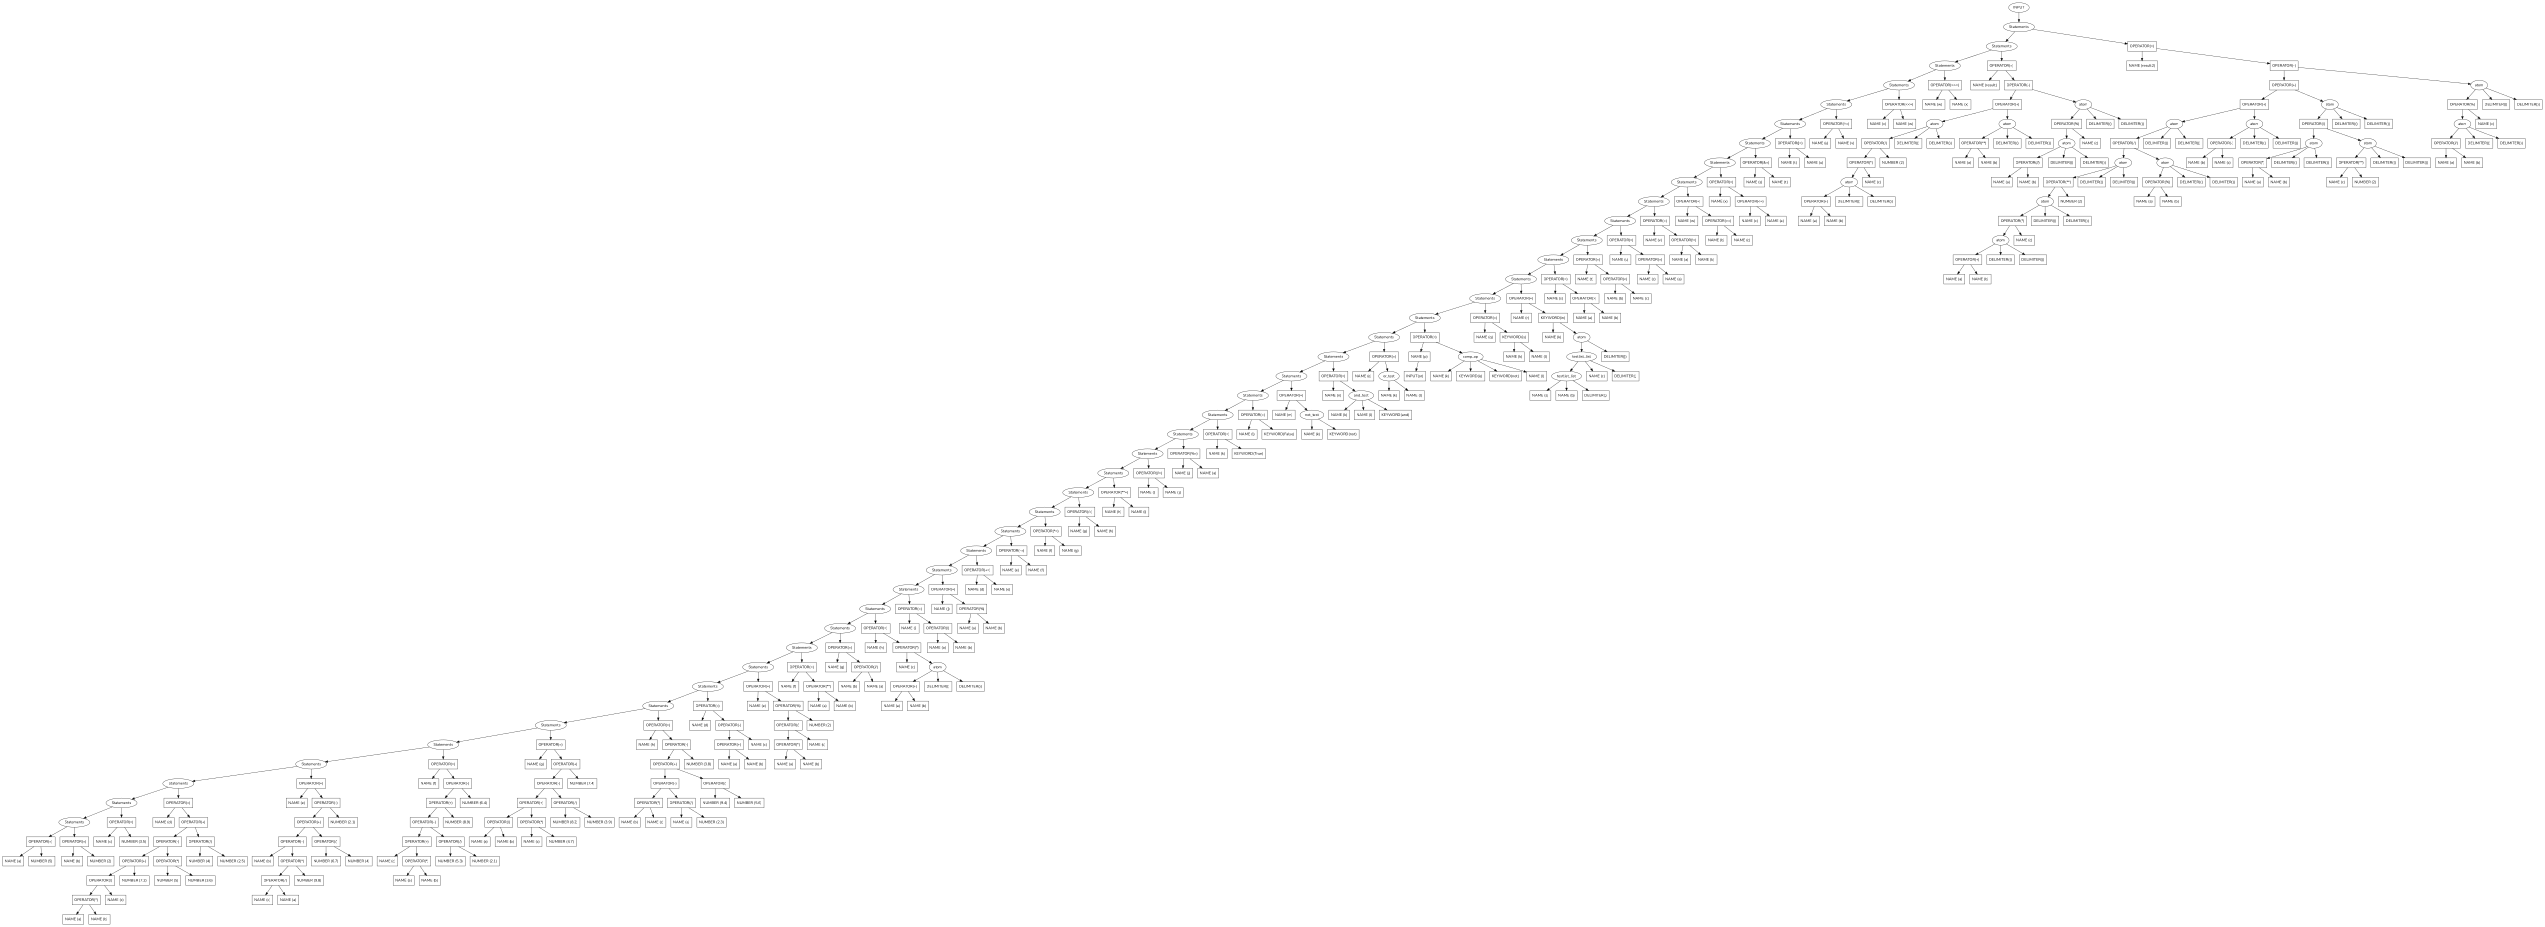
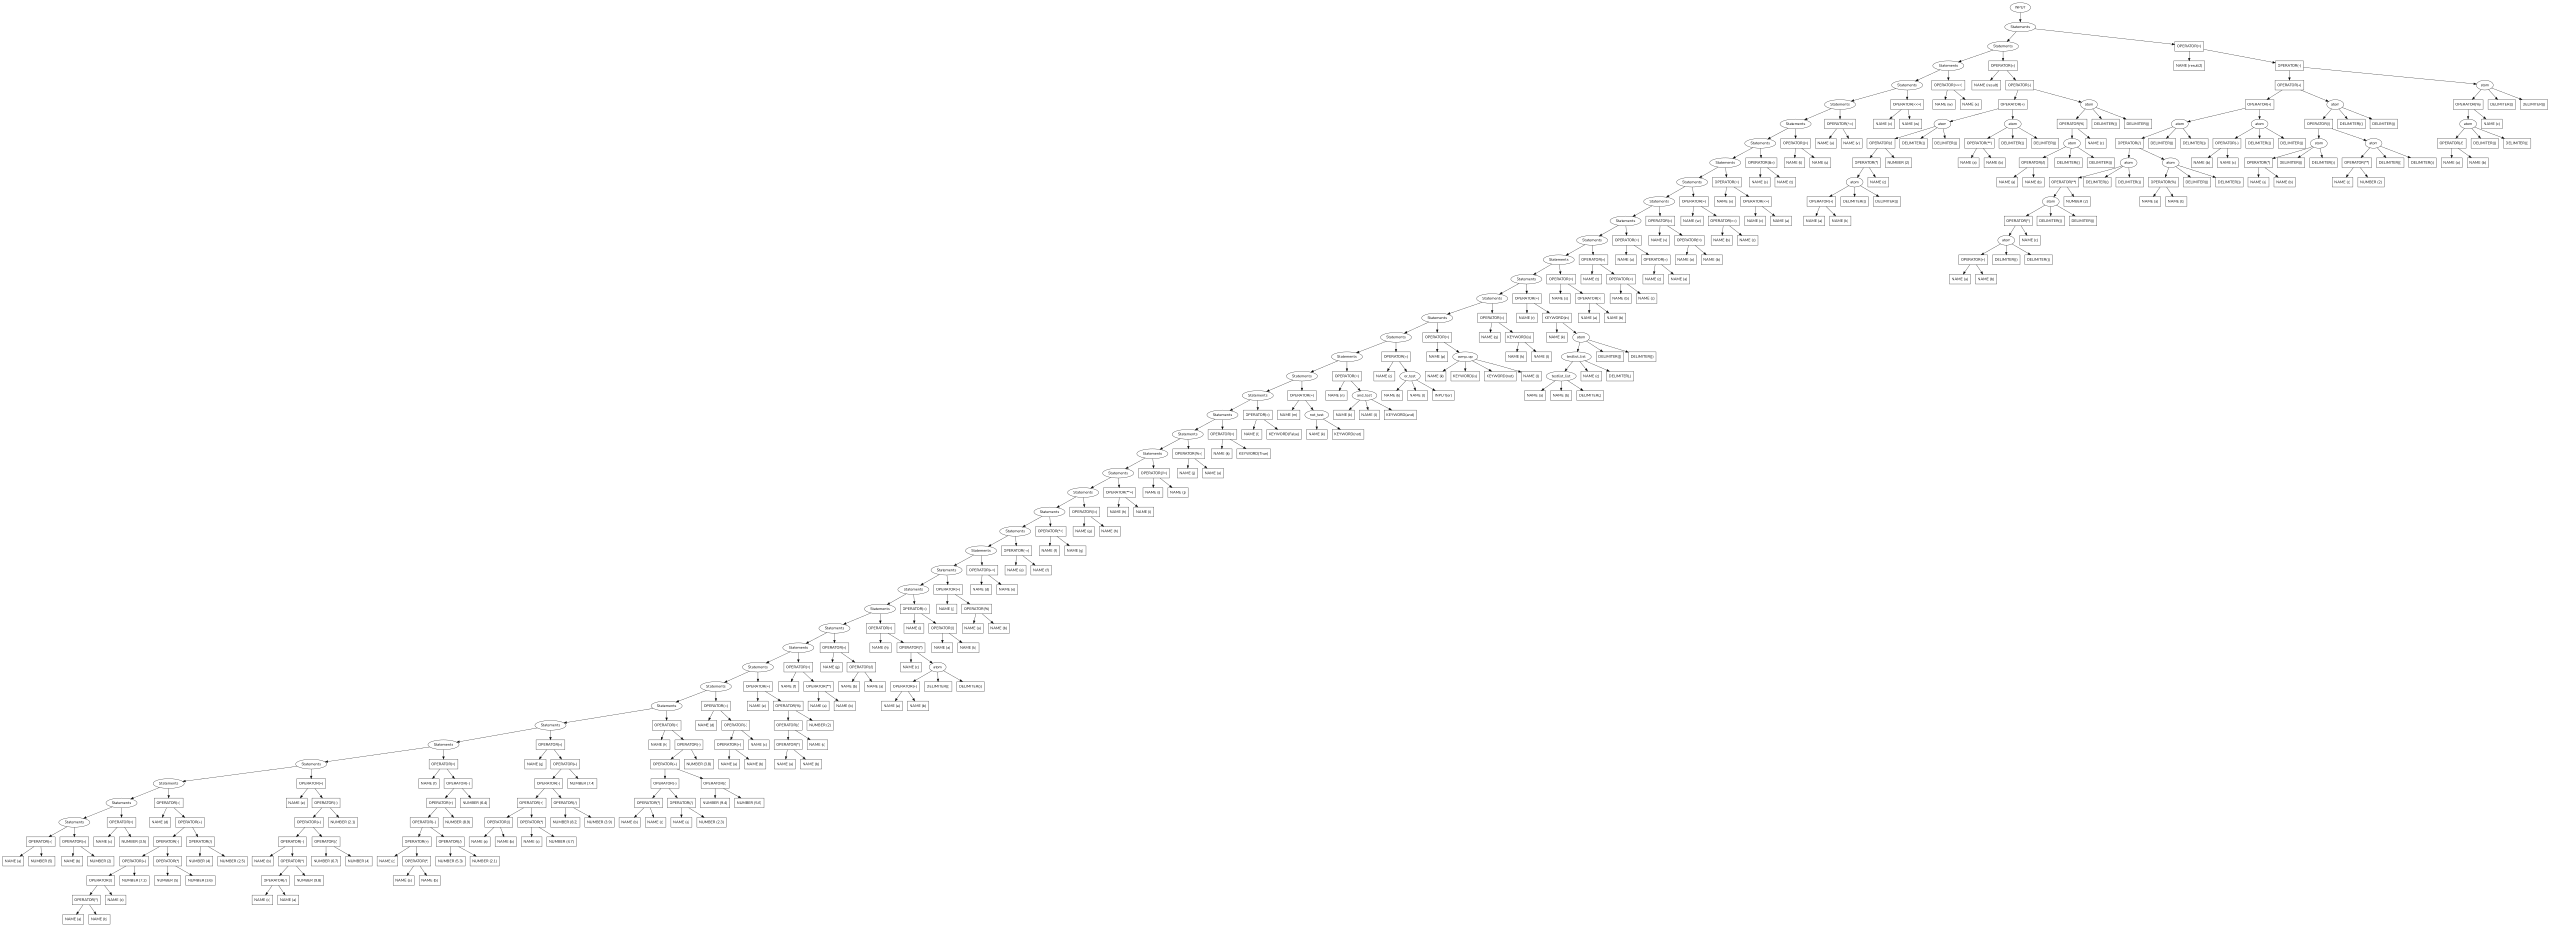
none -> (1610, 357)
(1417, 365) -> (1425, 385)
